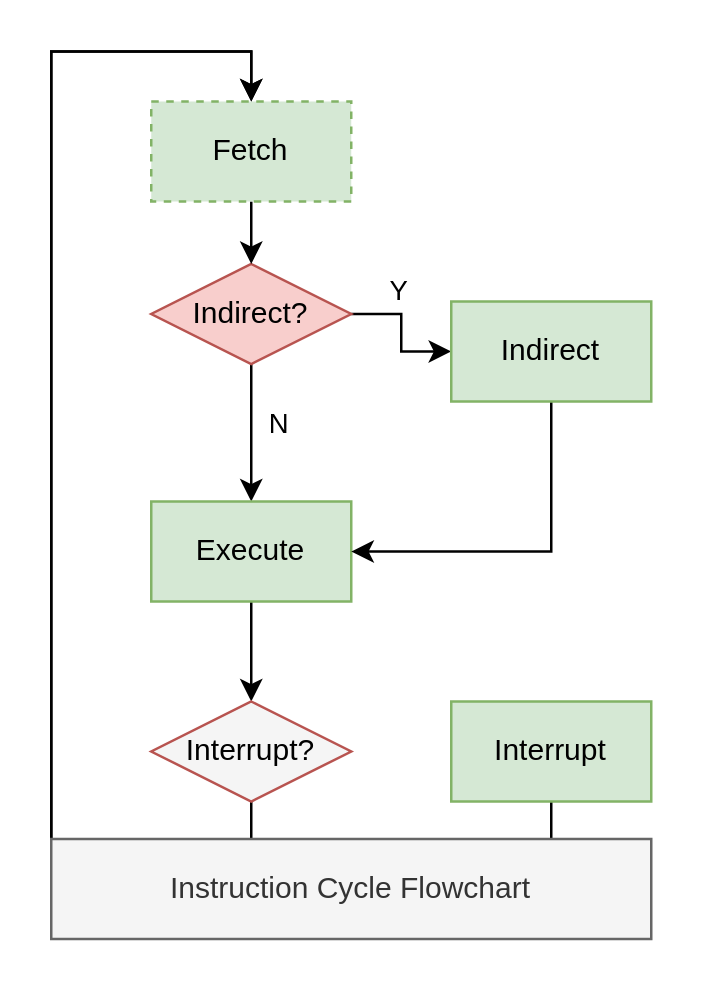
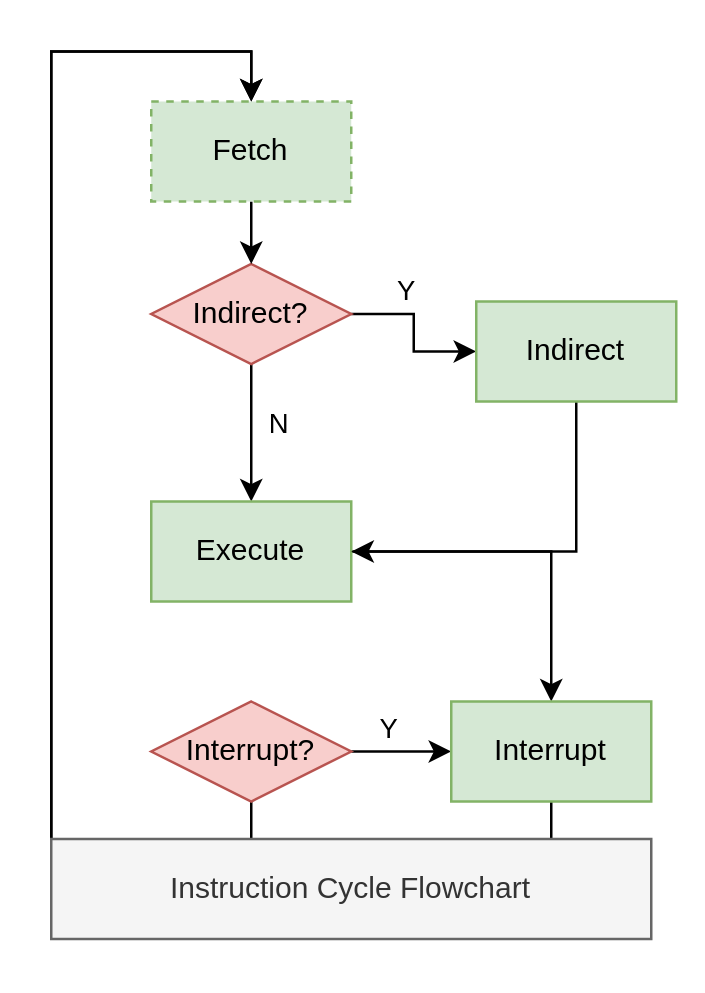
(551, 351) -> (576, 351)
(251, 643) -> (551, 620)
(251, 751) -> (251, 751)
none -> (393, 751)
